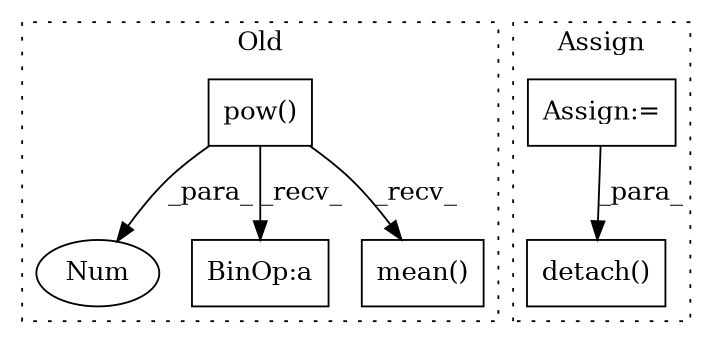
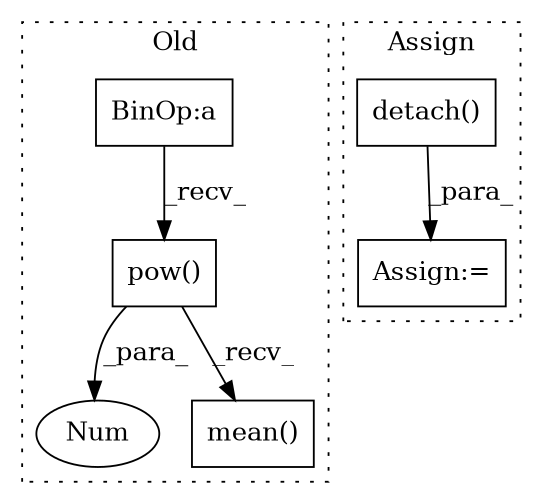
(260, 184) -> (164, 184)
(599, 184) -> (429, 184)
